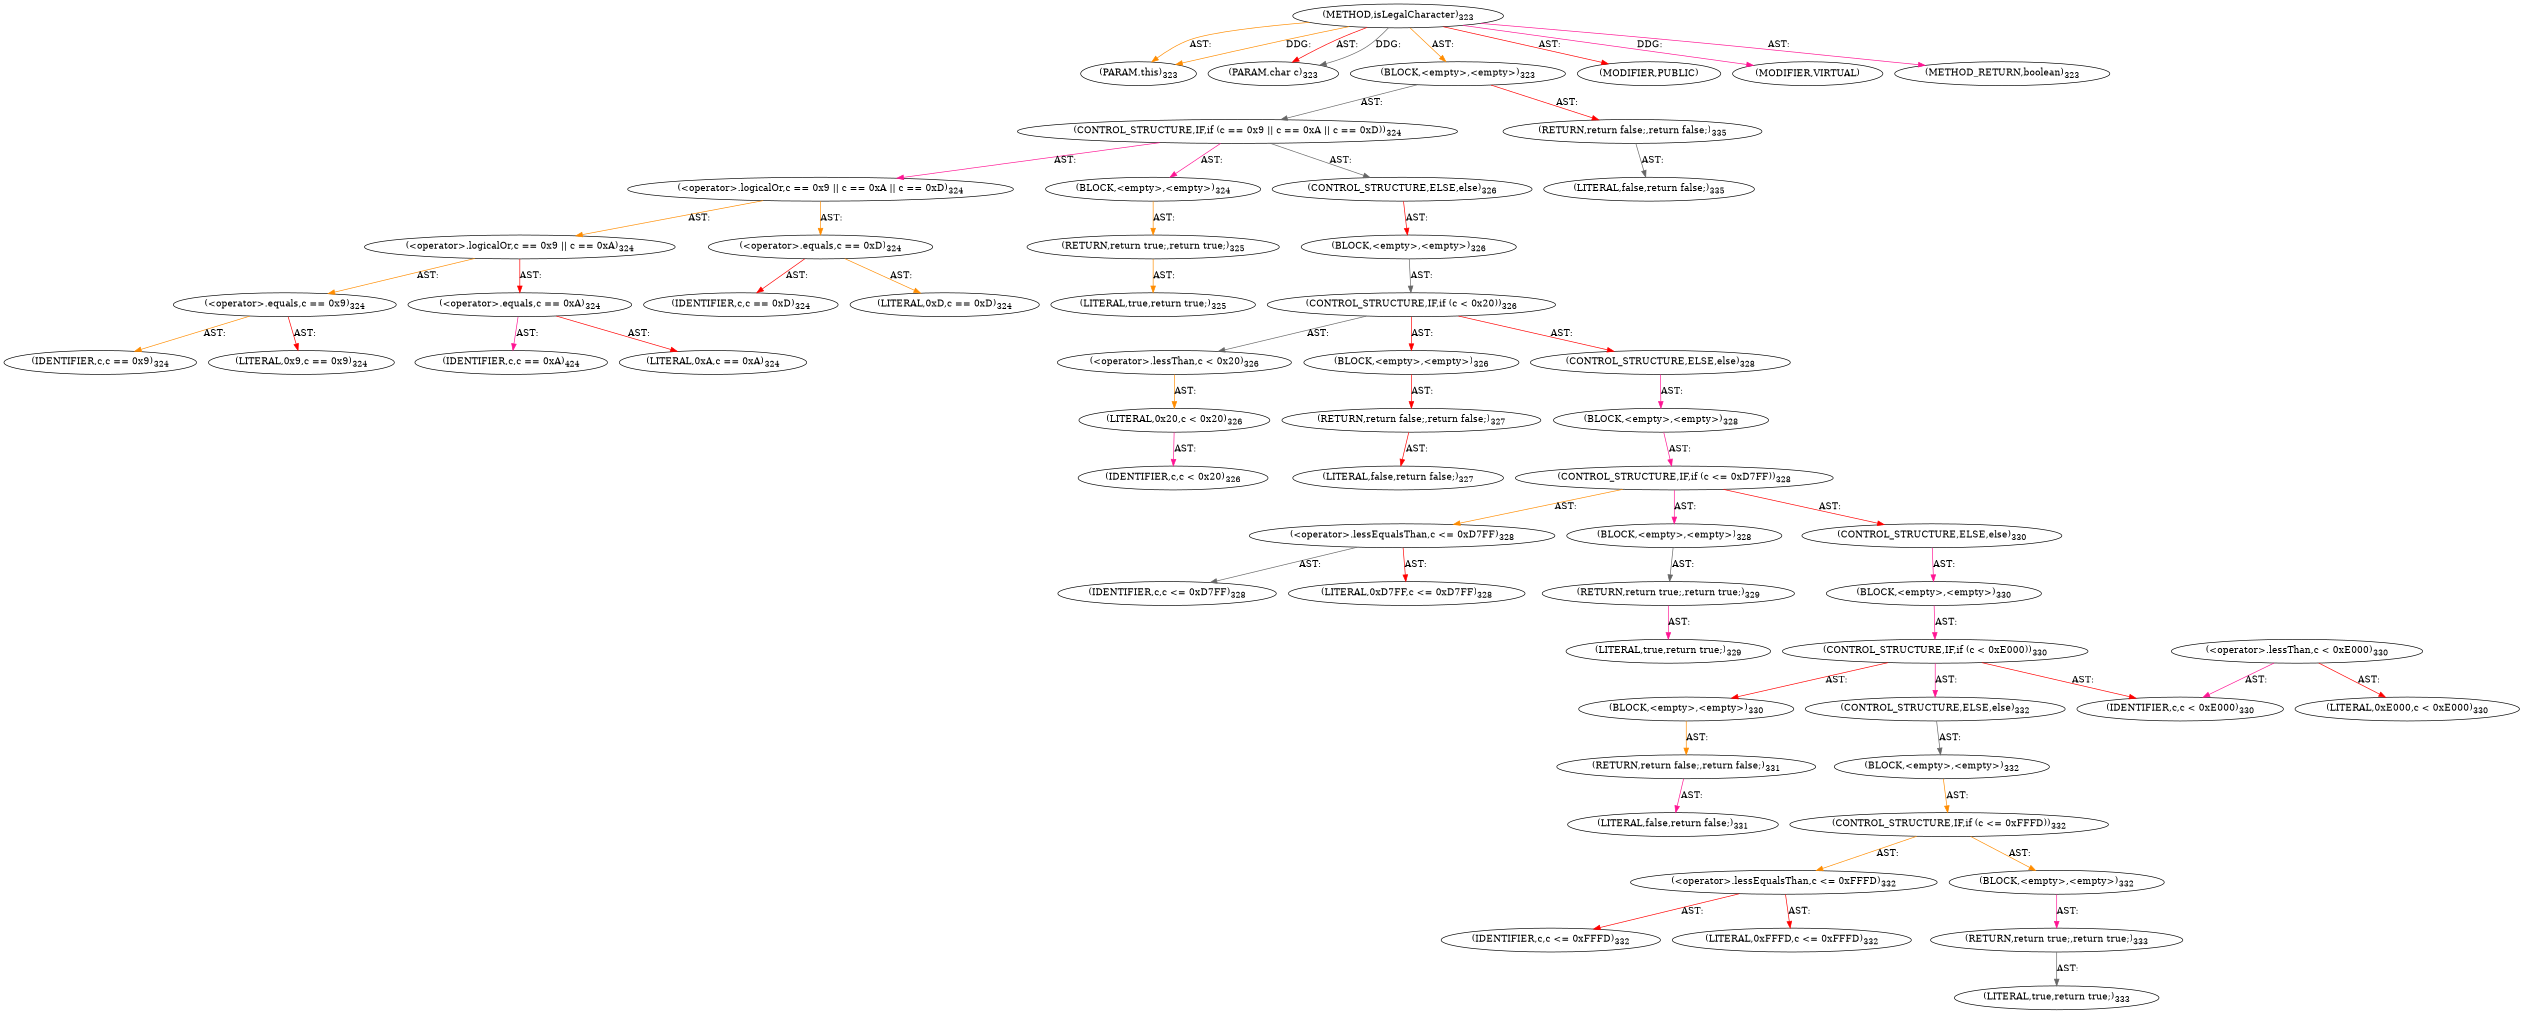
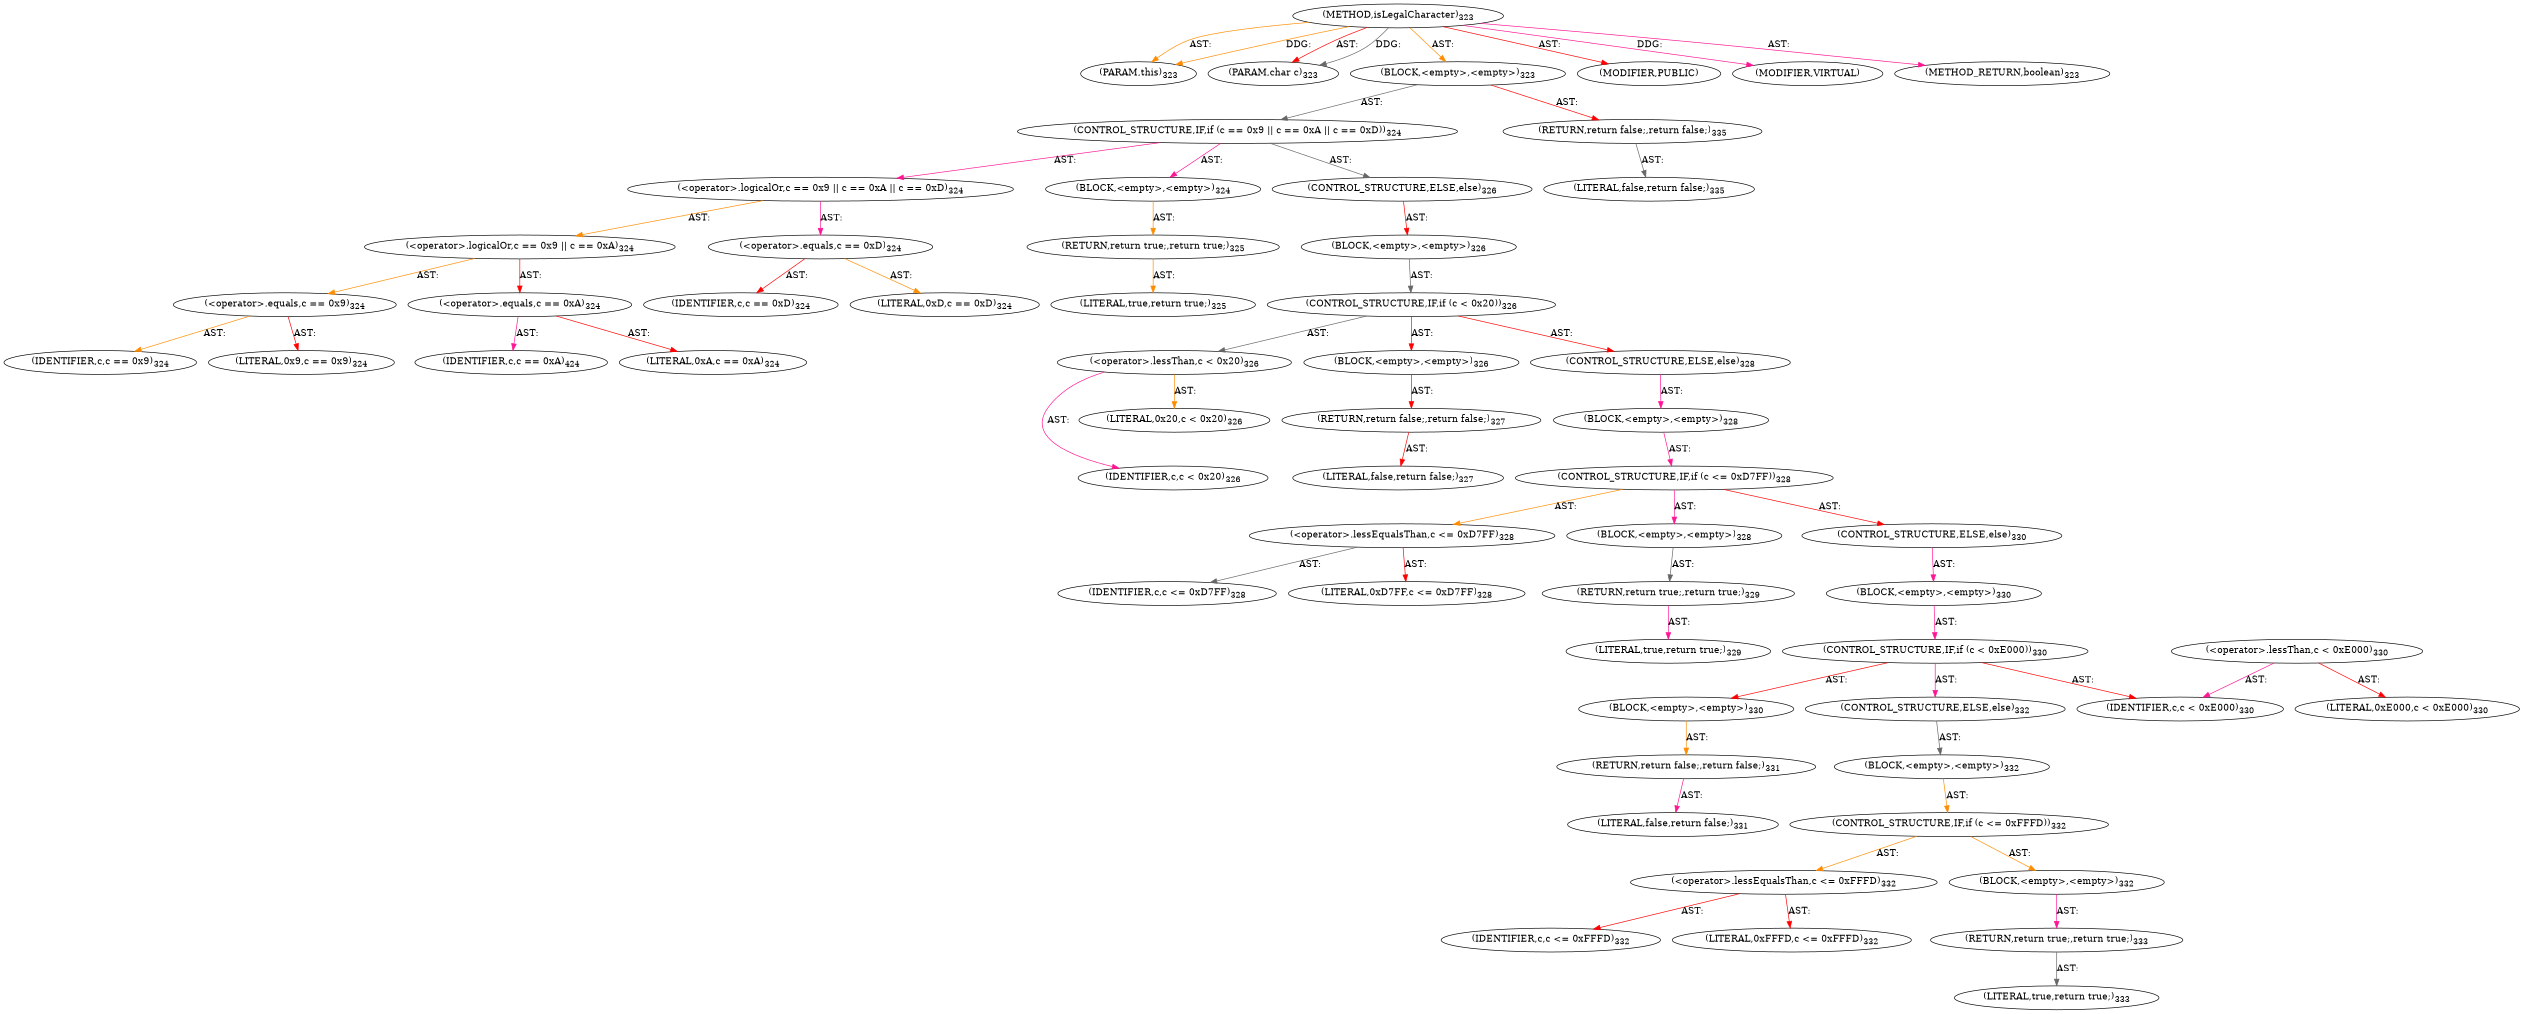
(821, 215) -> (821, 215)
(1174, 446) -> (1043, 424)
